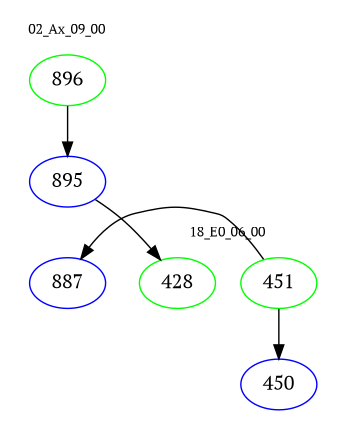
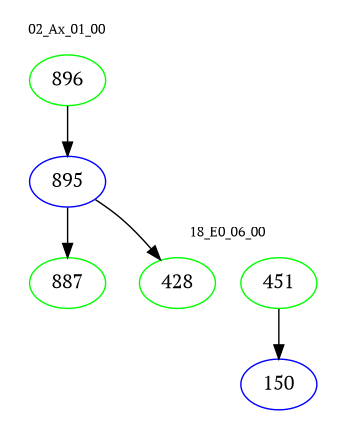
(67, 30) -> (67, 30)
(180, 207) -> (68, 225)
(68, 283) -> (68, 283)
(279, 384) -> (279, 384)
